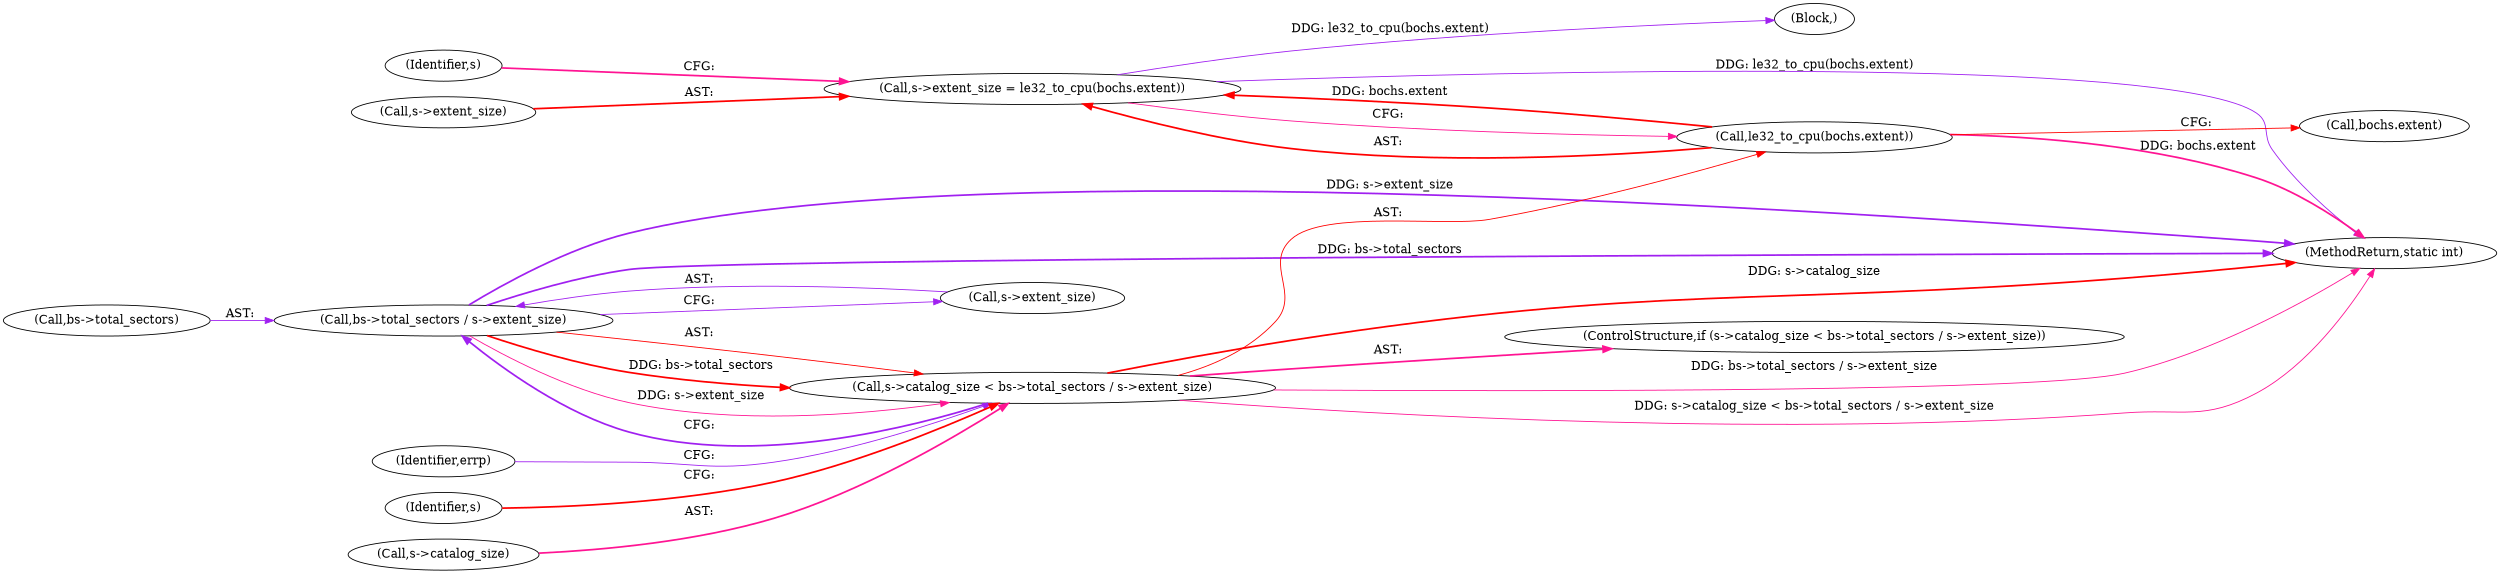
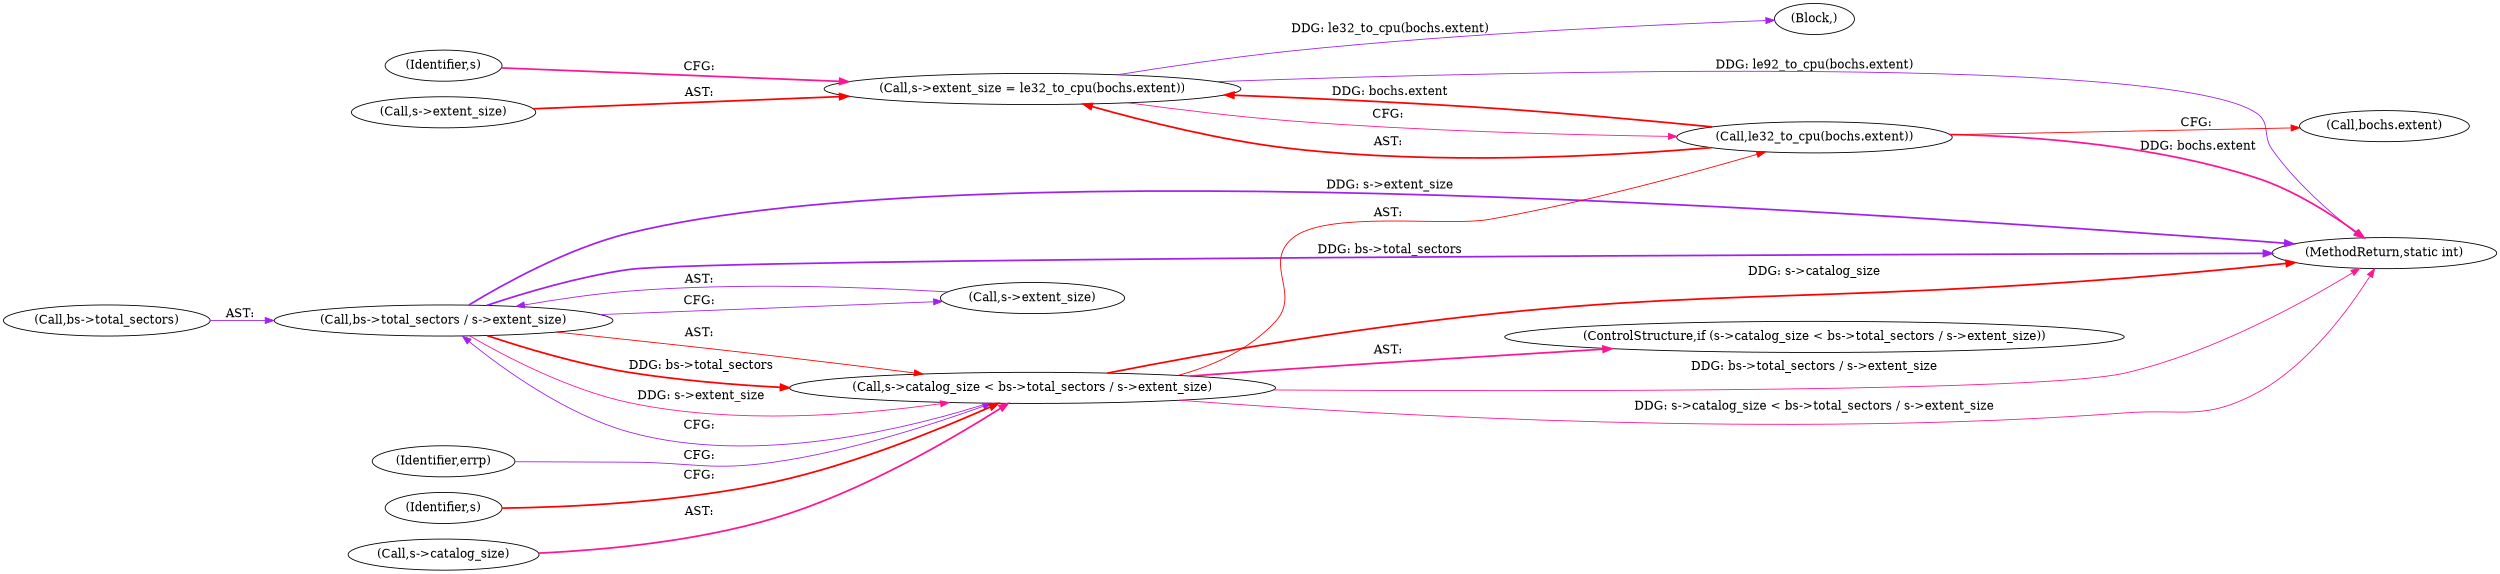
(1815, 65) -> (1815, 65)
(718, 445) -> (718, 445)
